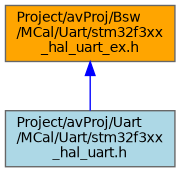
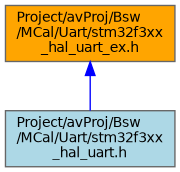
(90, 139) -> (90, 139)
